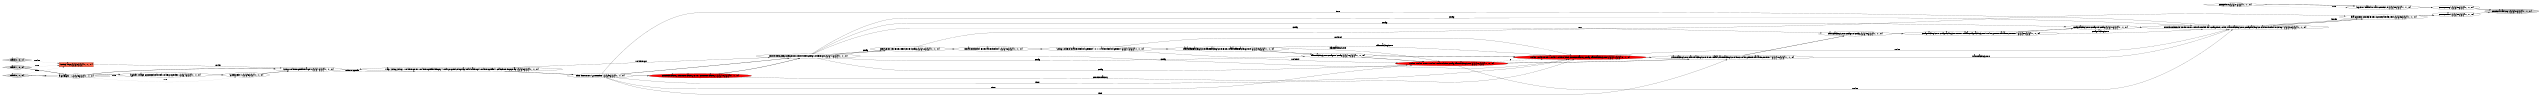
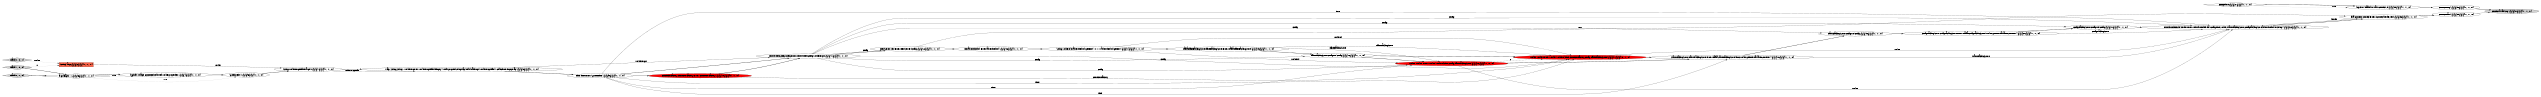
(37, 65) -> (37, 65)
(181, 69) -> none
(45, 70) -> none
